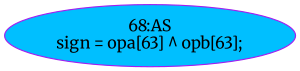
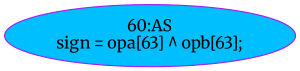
(150, 36) -> (150, 36)
